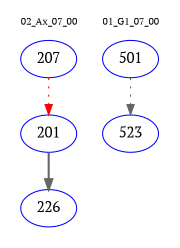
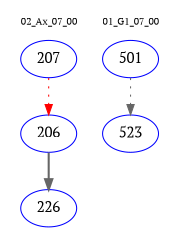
(49, 134) -> (49, 134)
